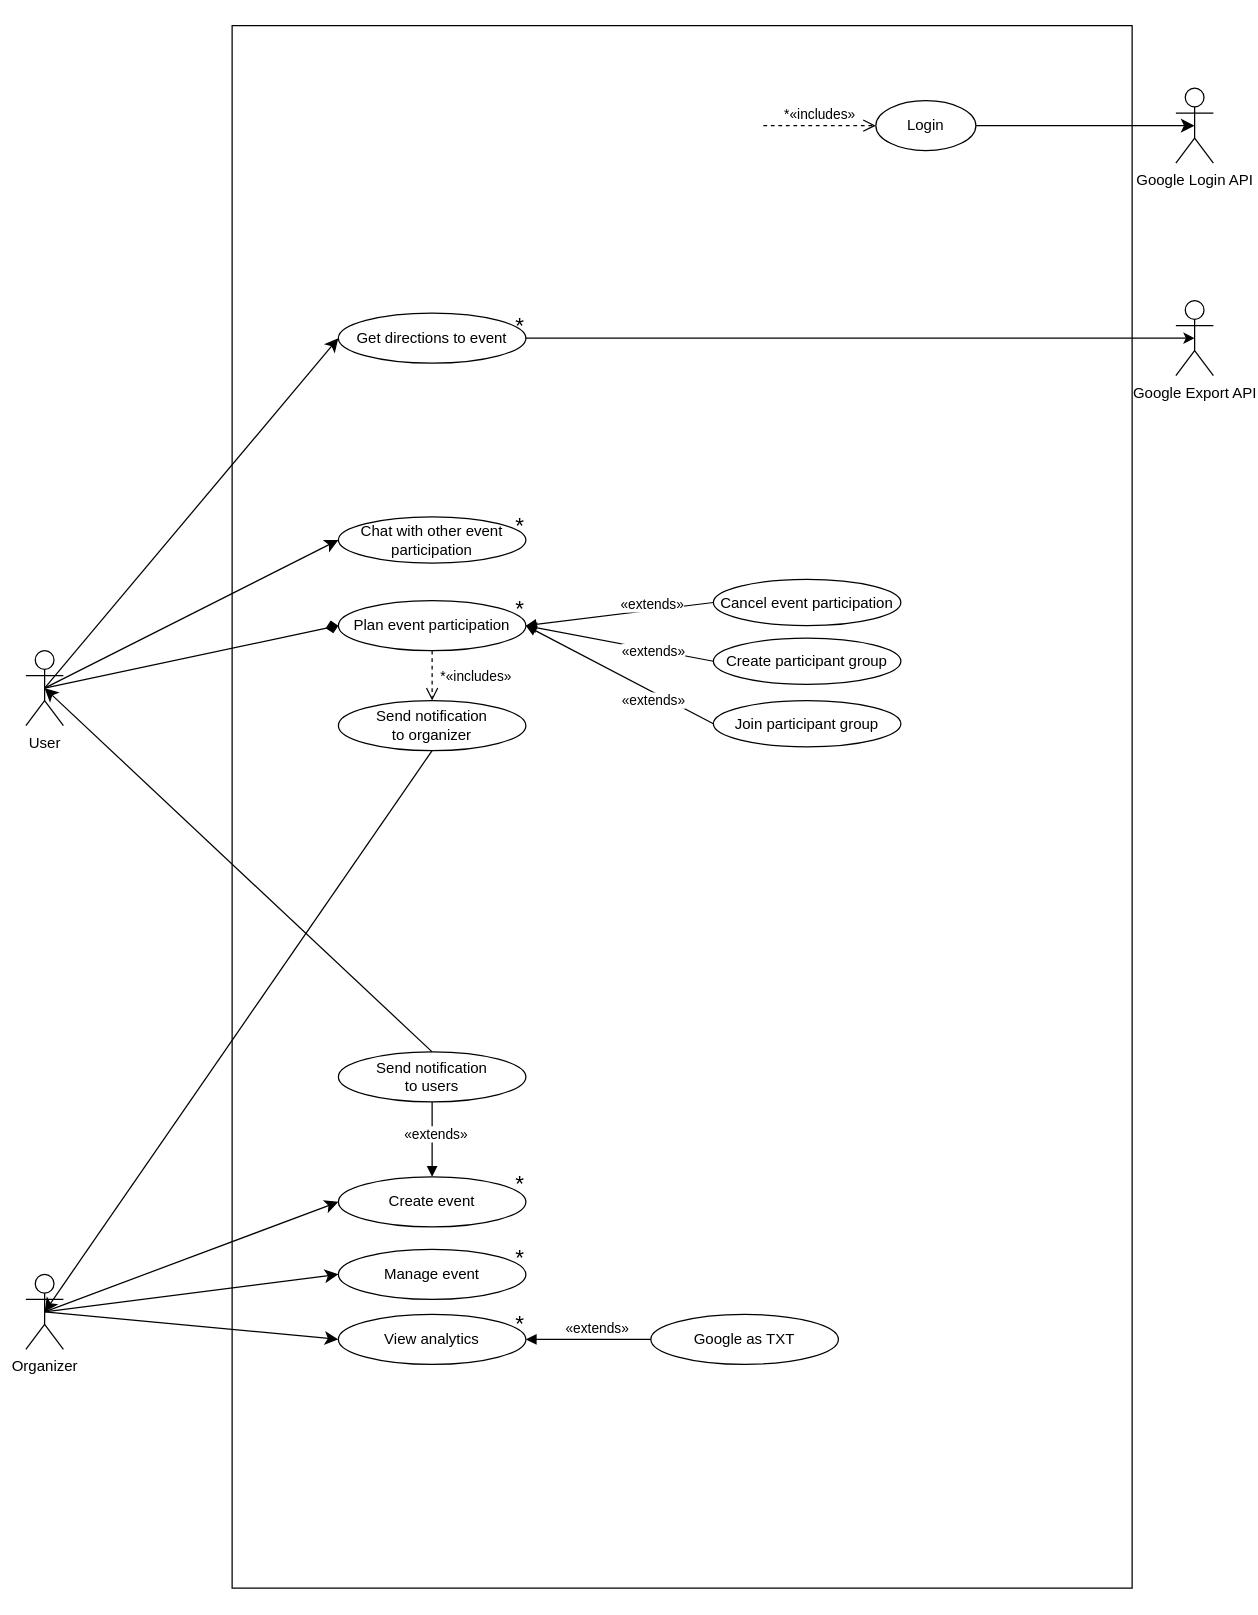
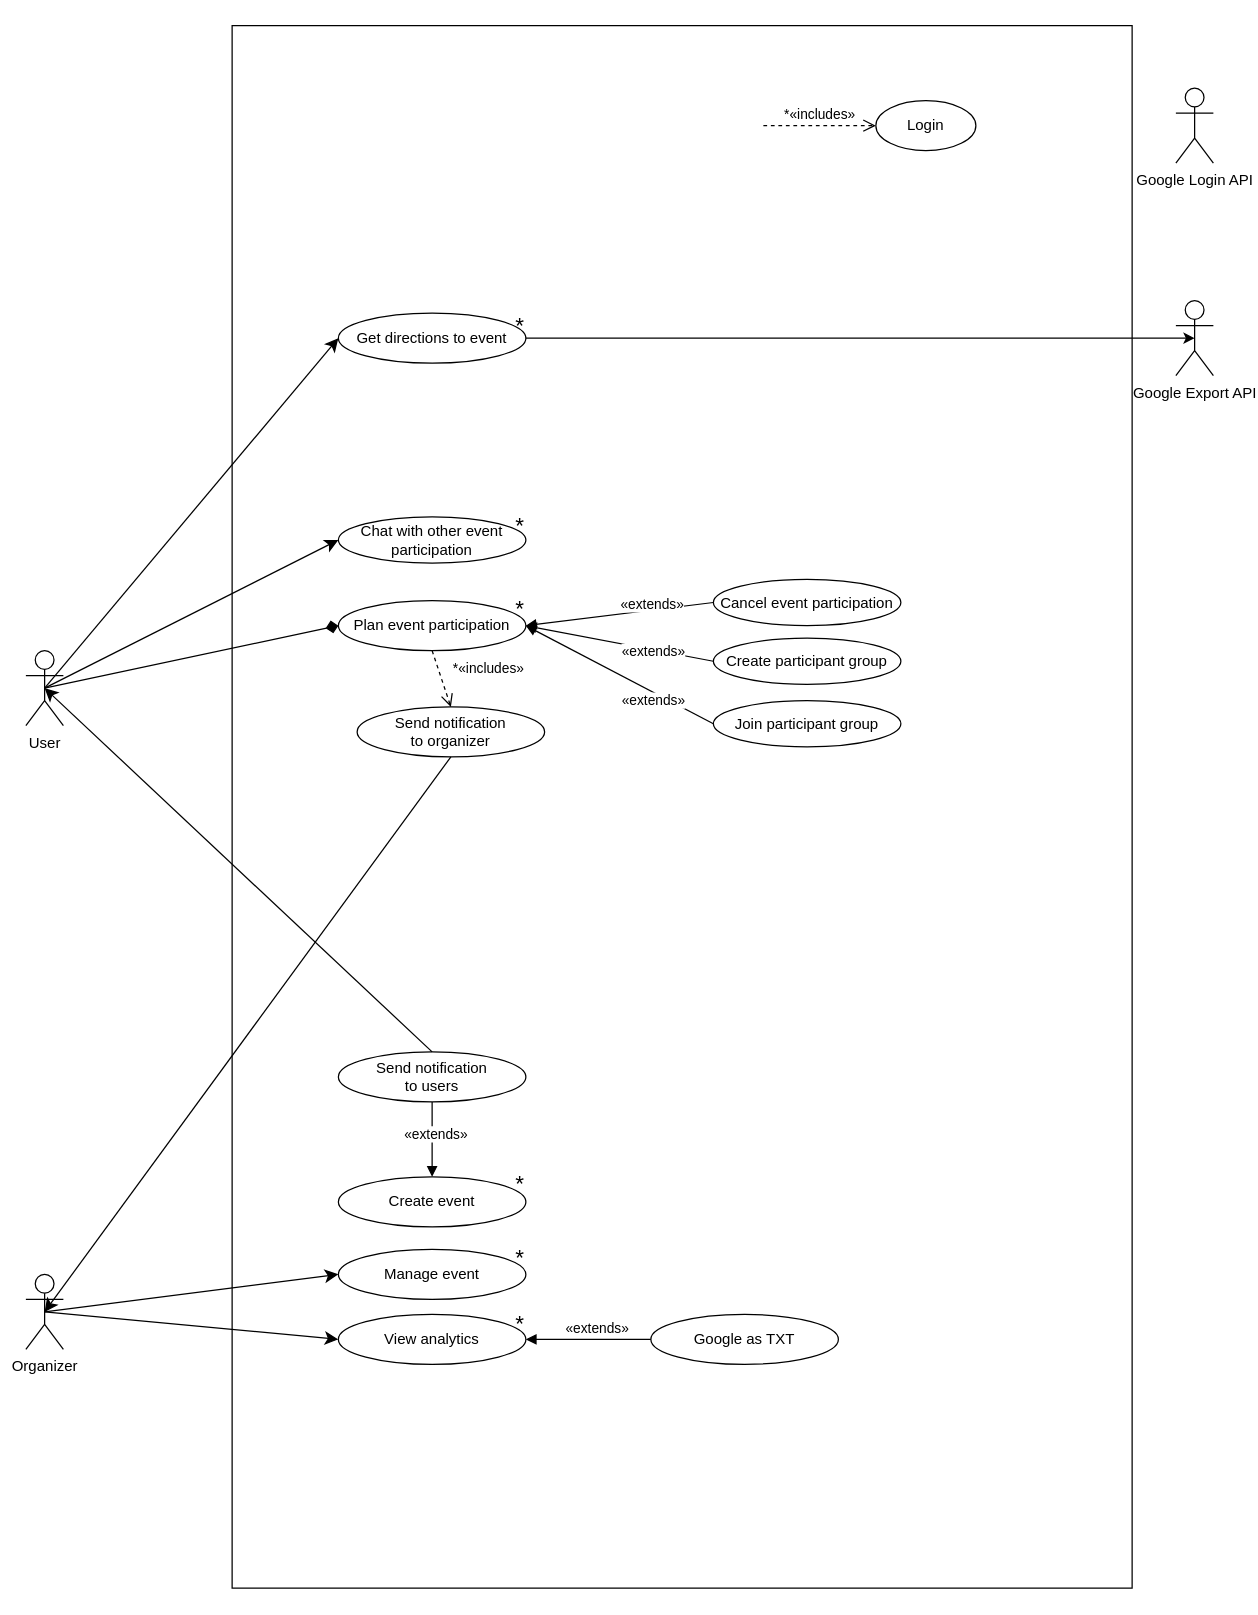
(1081, 126) -> none
(432, 726) -> (451, 732)
(195, 1255) -> none
